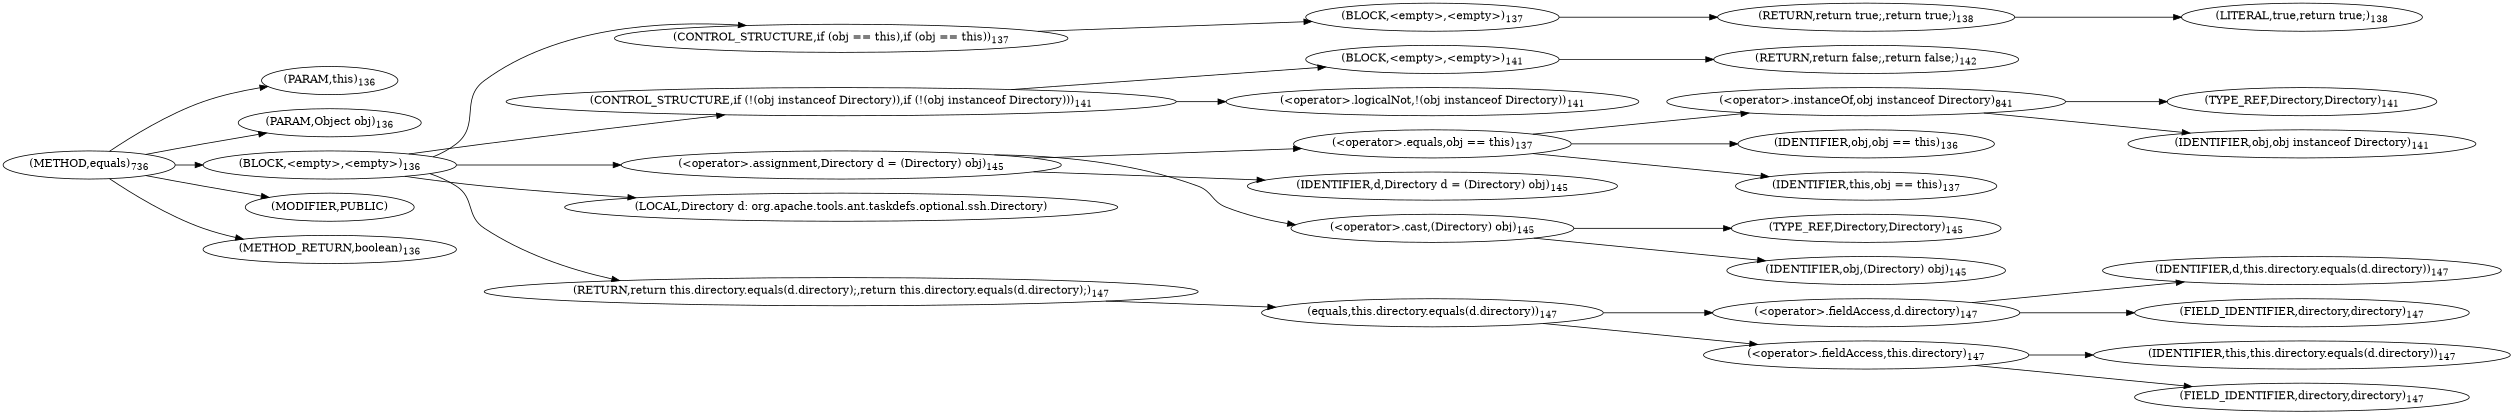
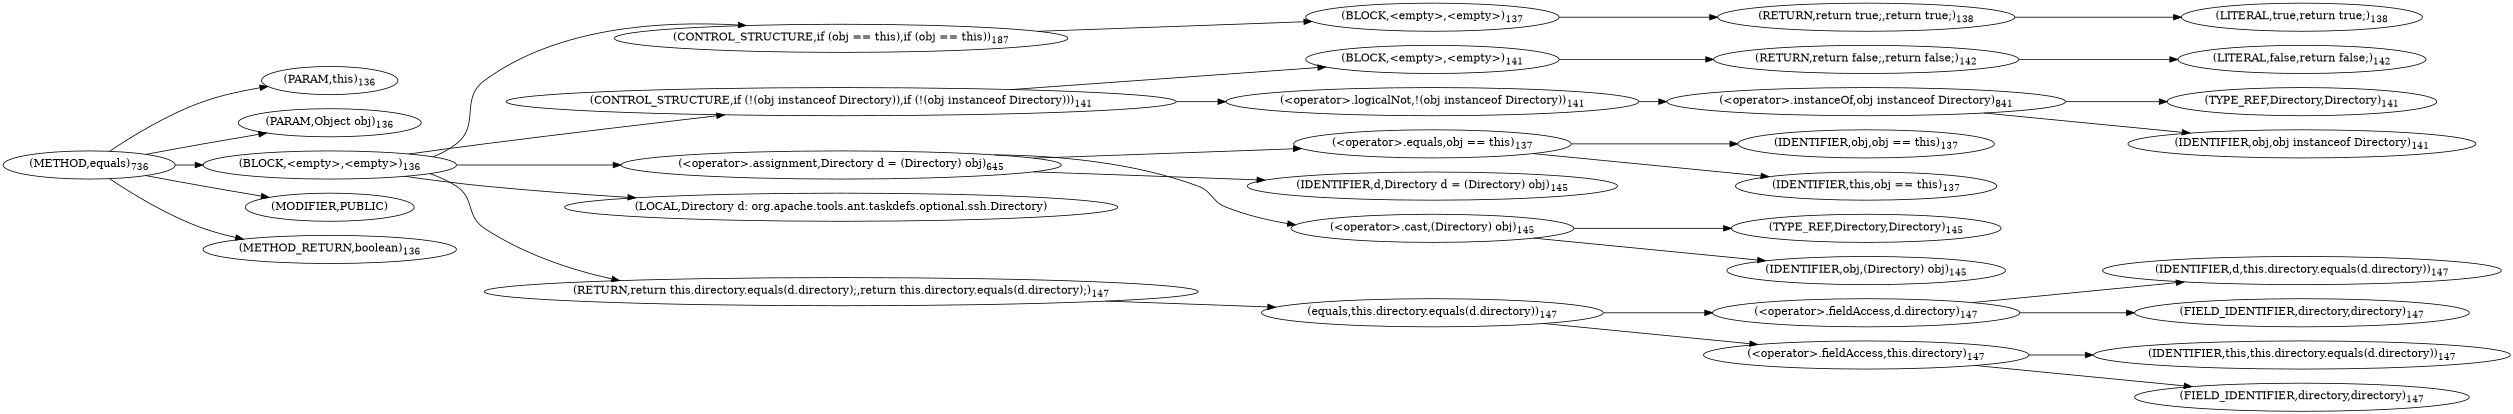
(1000, 37) -> (1000, 37)
none -> (2302, 59)
(1637, 124) -> (1649, 102)
(1949, 143) -> (1949, 143)
(995, 164) -> (995, 164)
